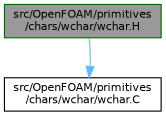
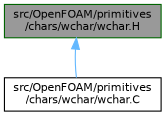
(90, 52) -> (75, 63)
